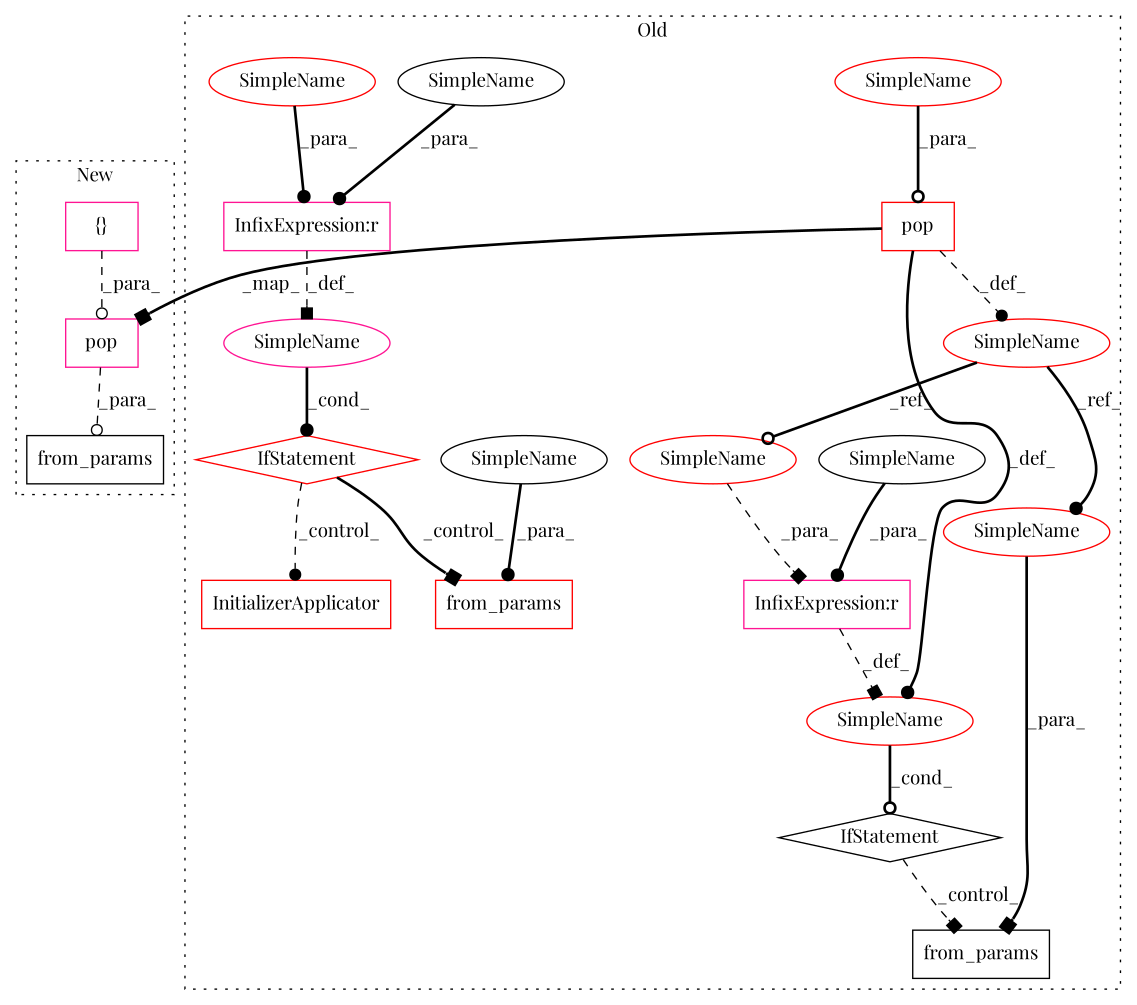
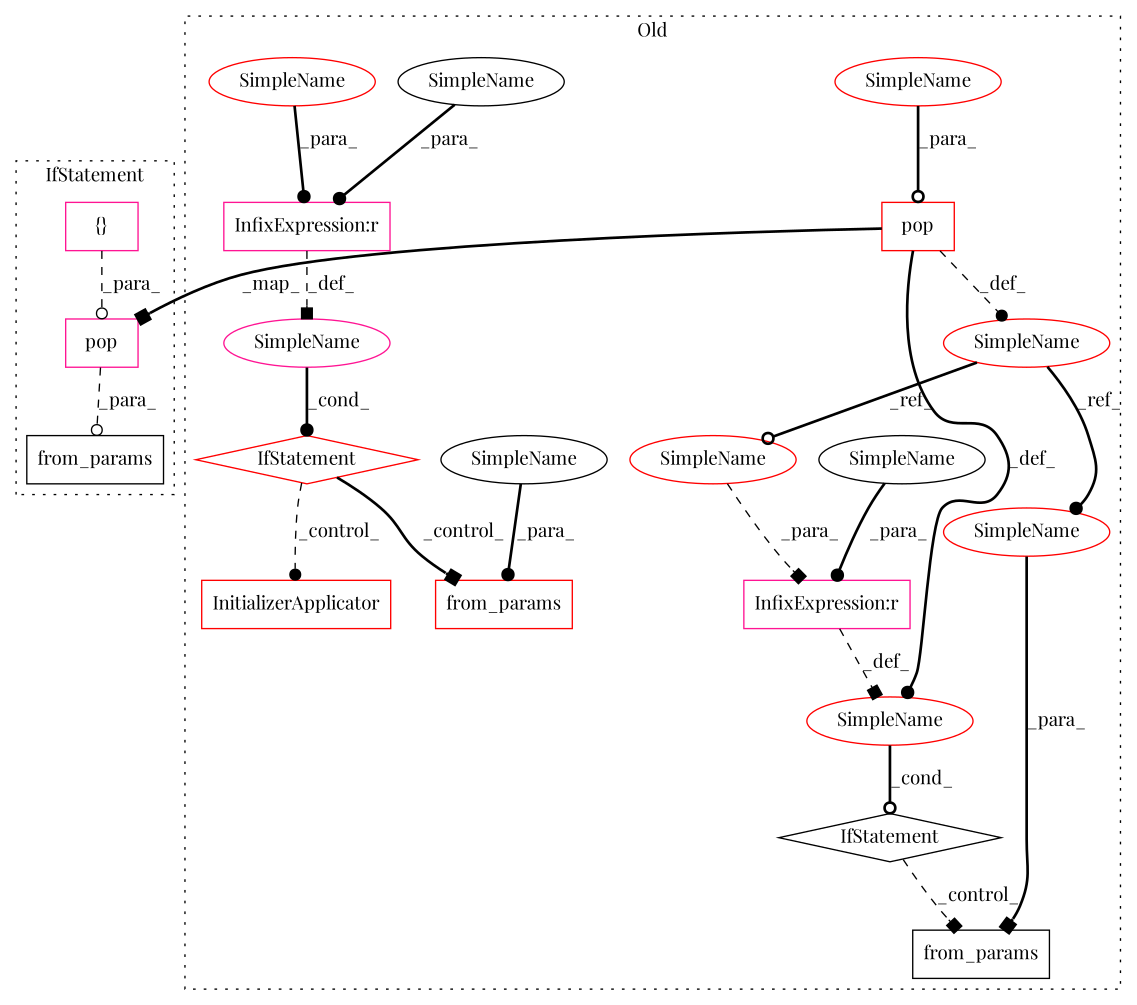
(95, 176) -> (95, 176)
